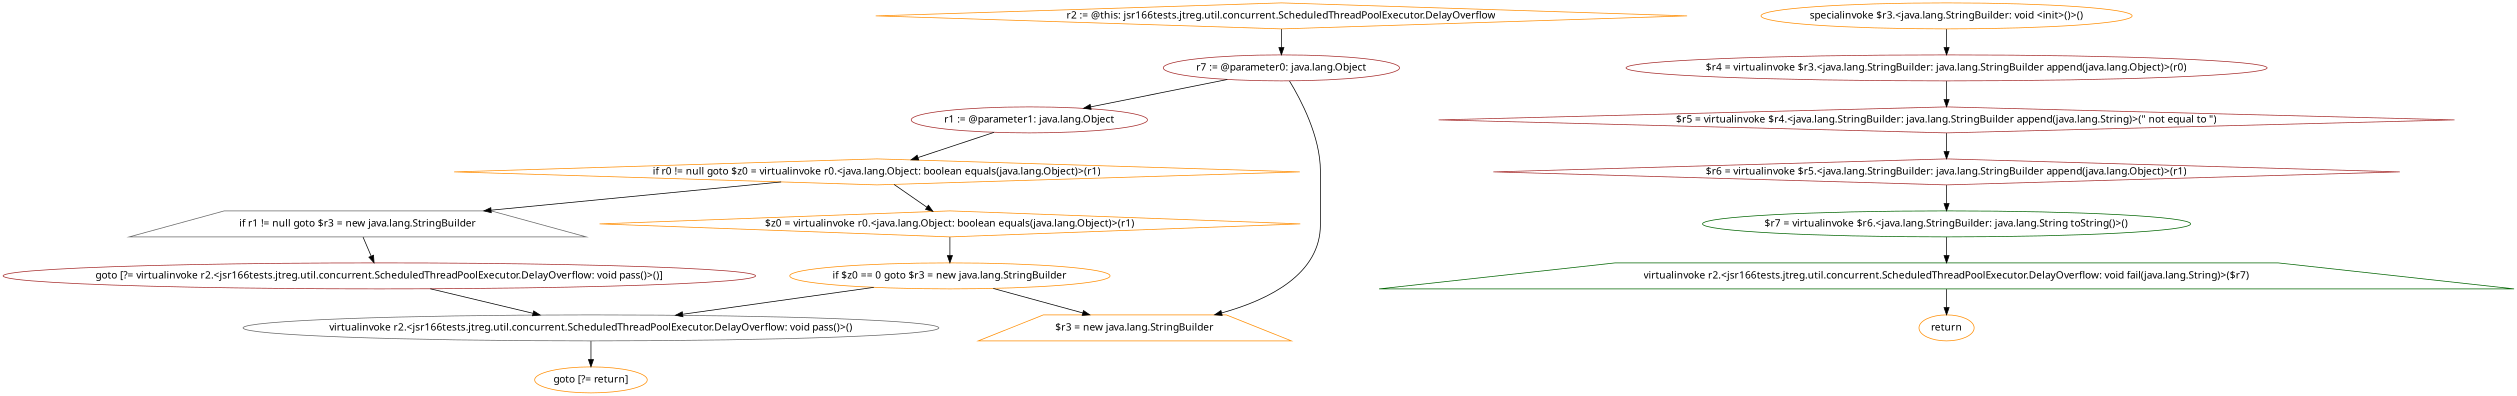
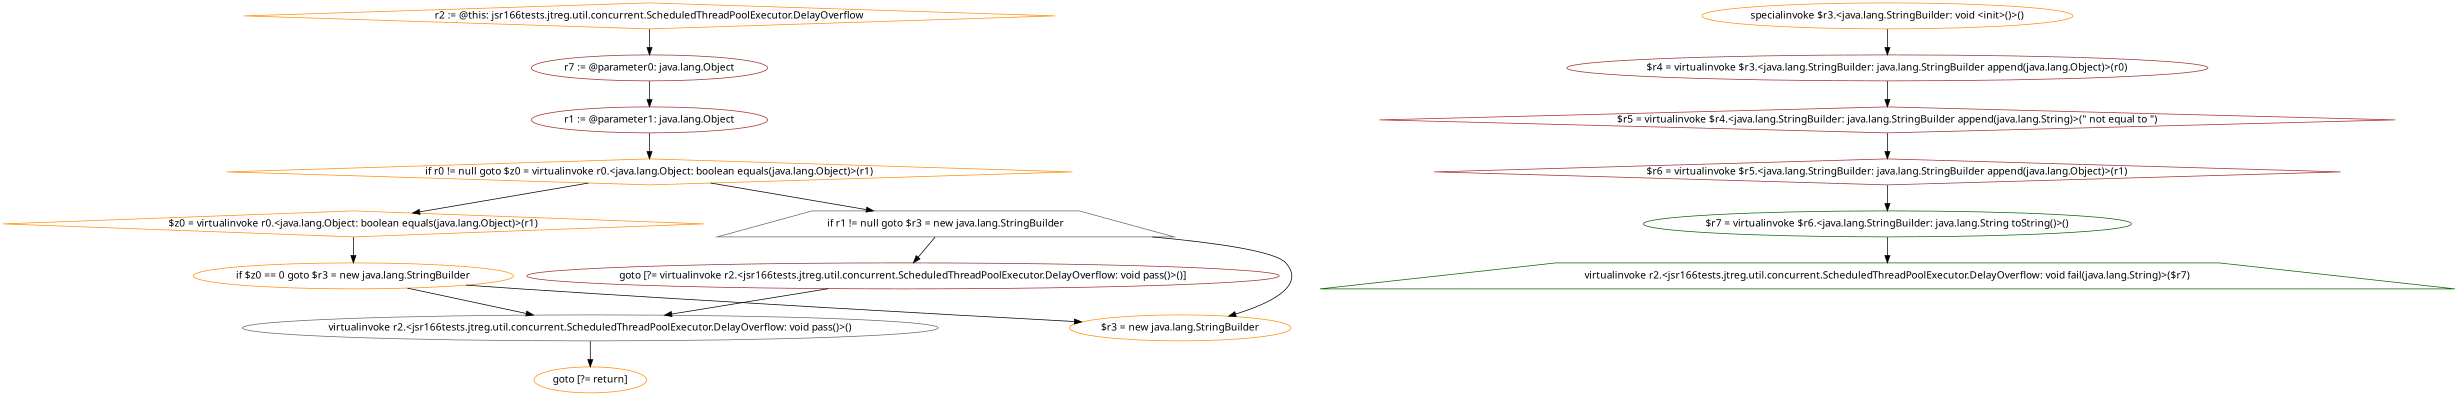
(1320, 221) -> (1262, 253)
(1135, 328) -> (1180, 328)
(1947, 328) -> none
